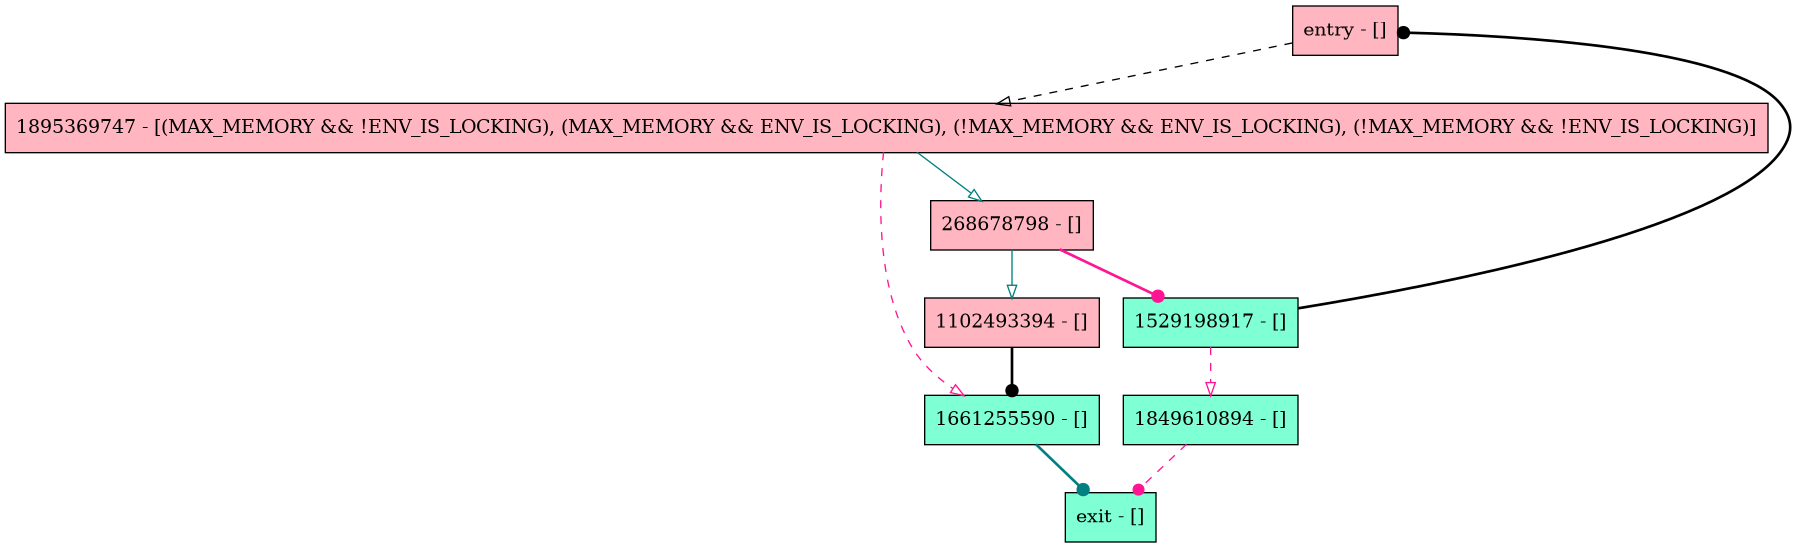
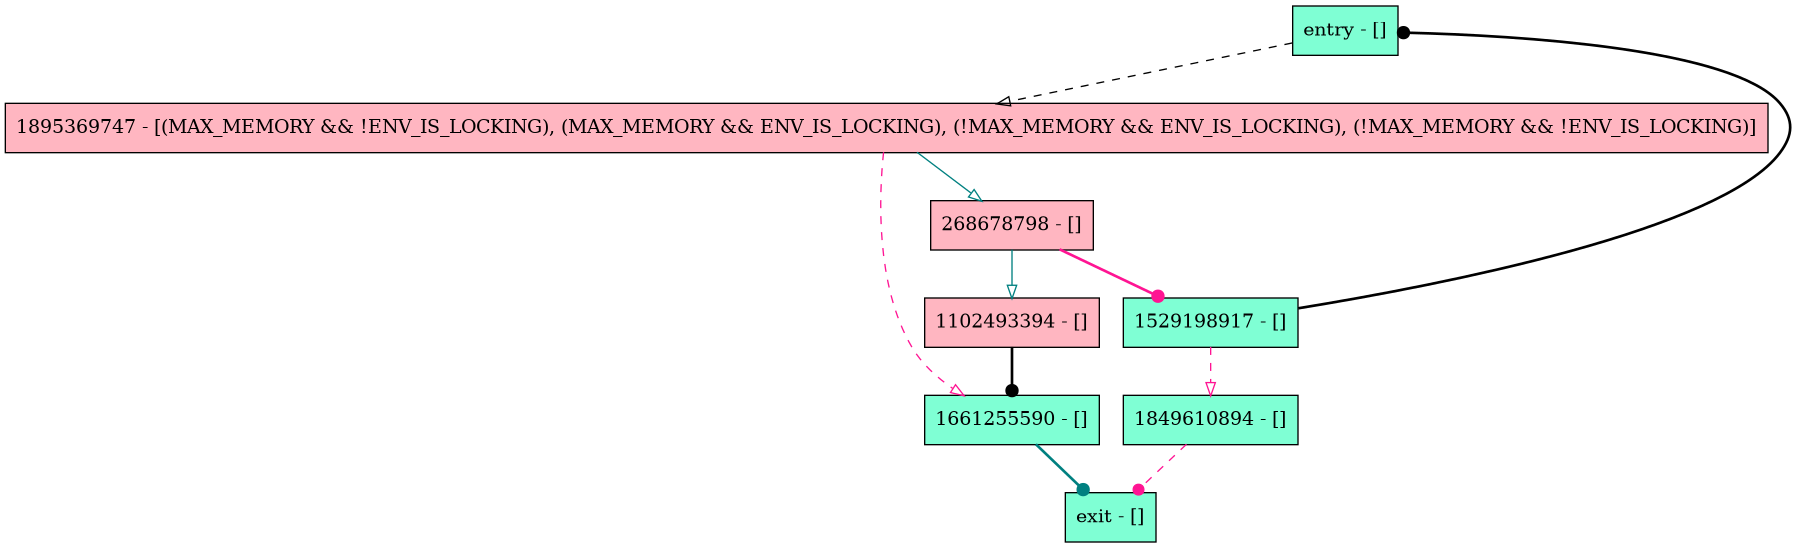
(1345, 31) -> (1345, 31)
